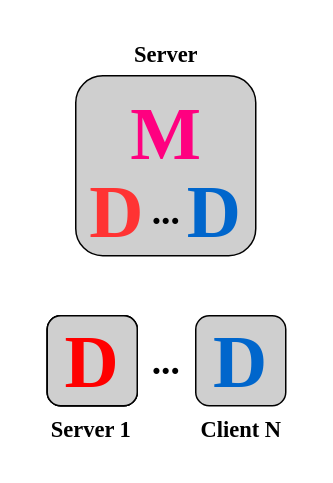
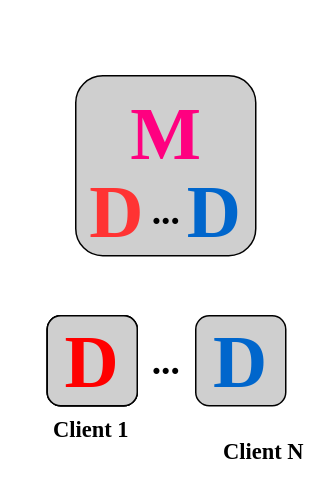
(166, 53) -> none
(92, 428) -> (92, 428)
(241, 428) -> (263, 451)
